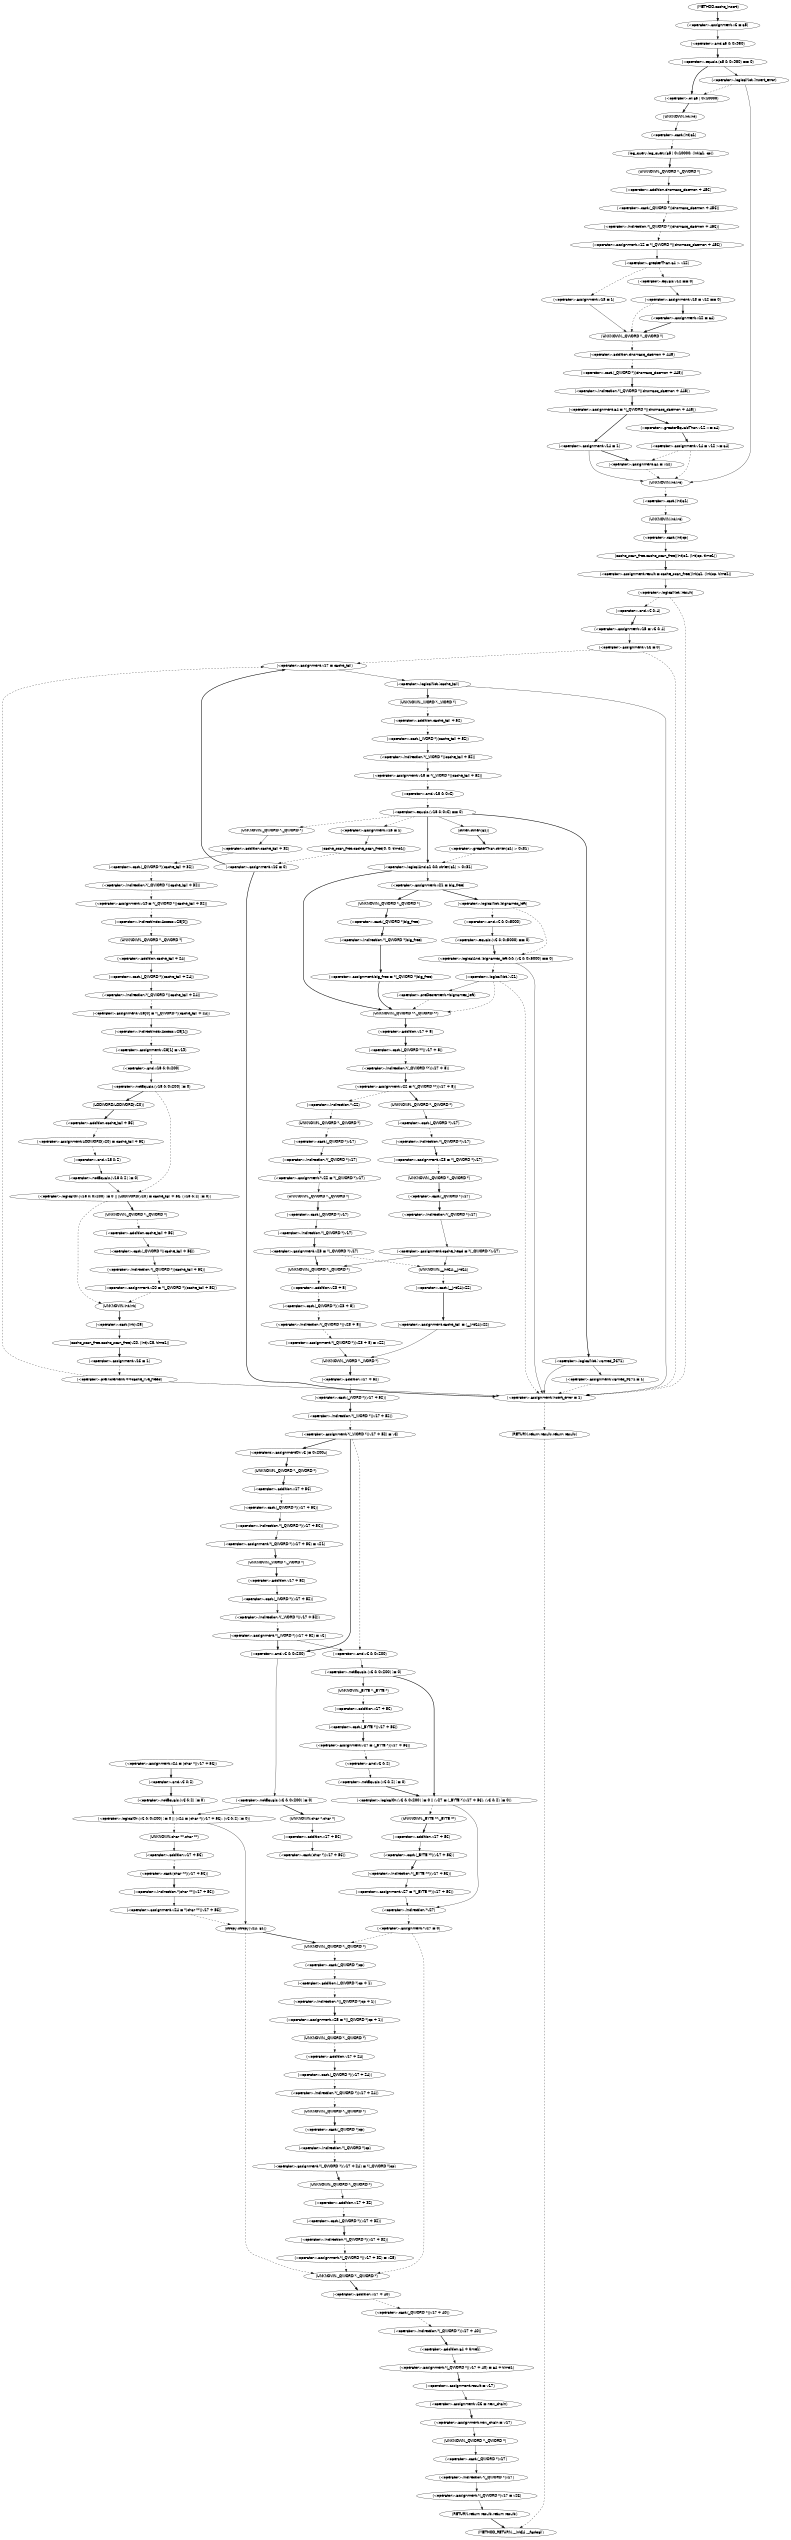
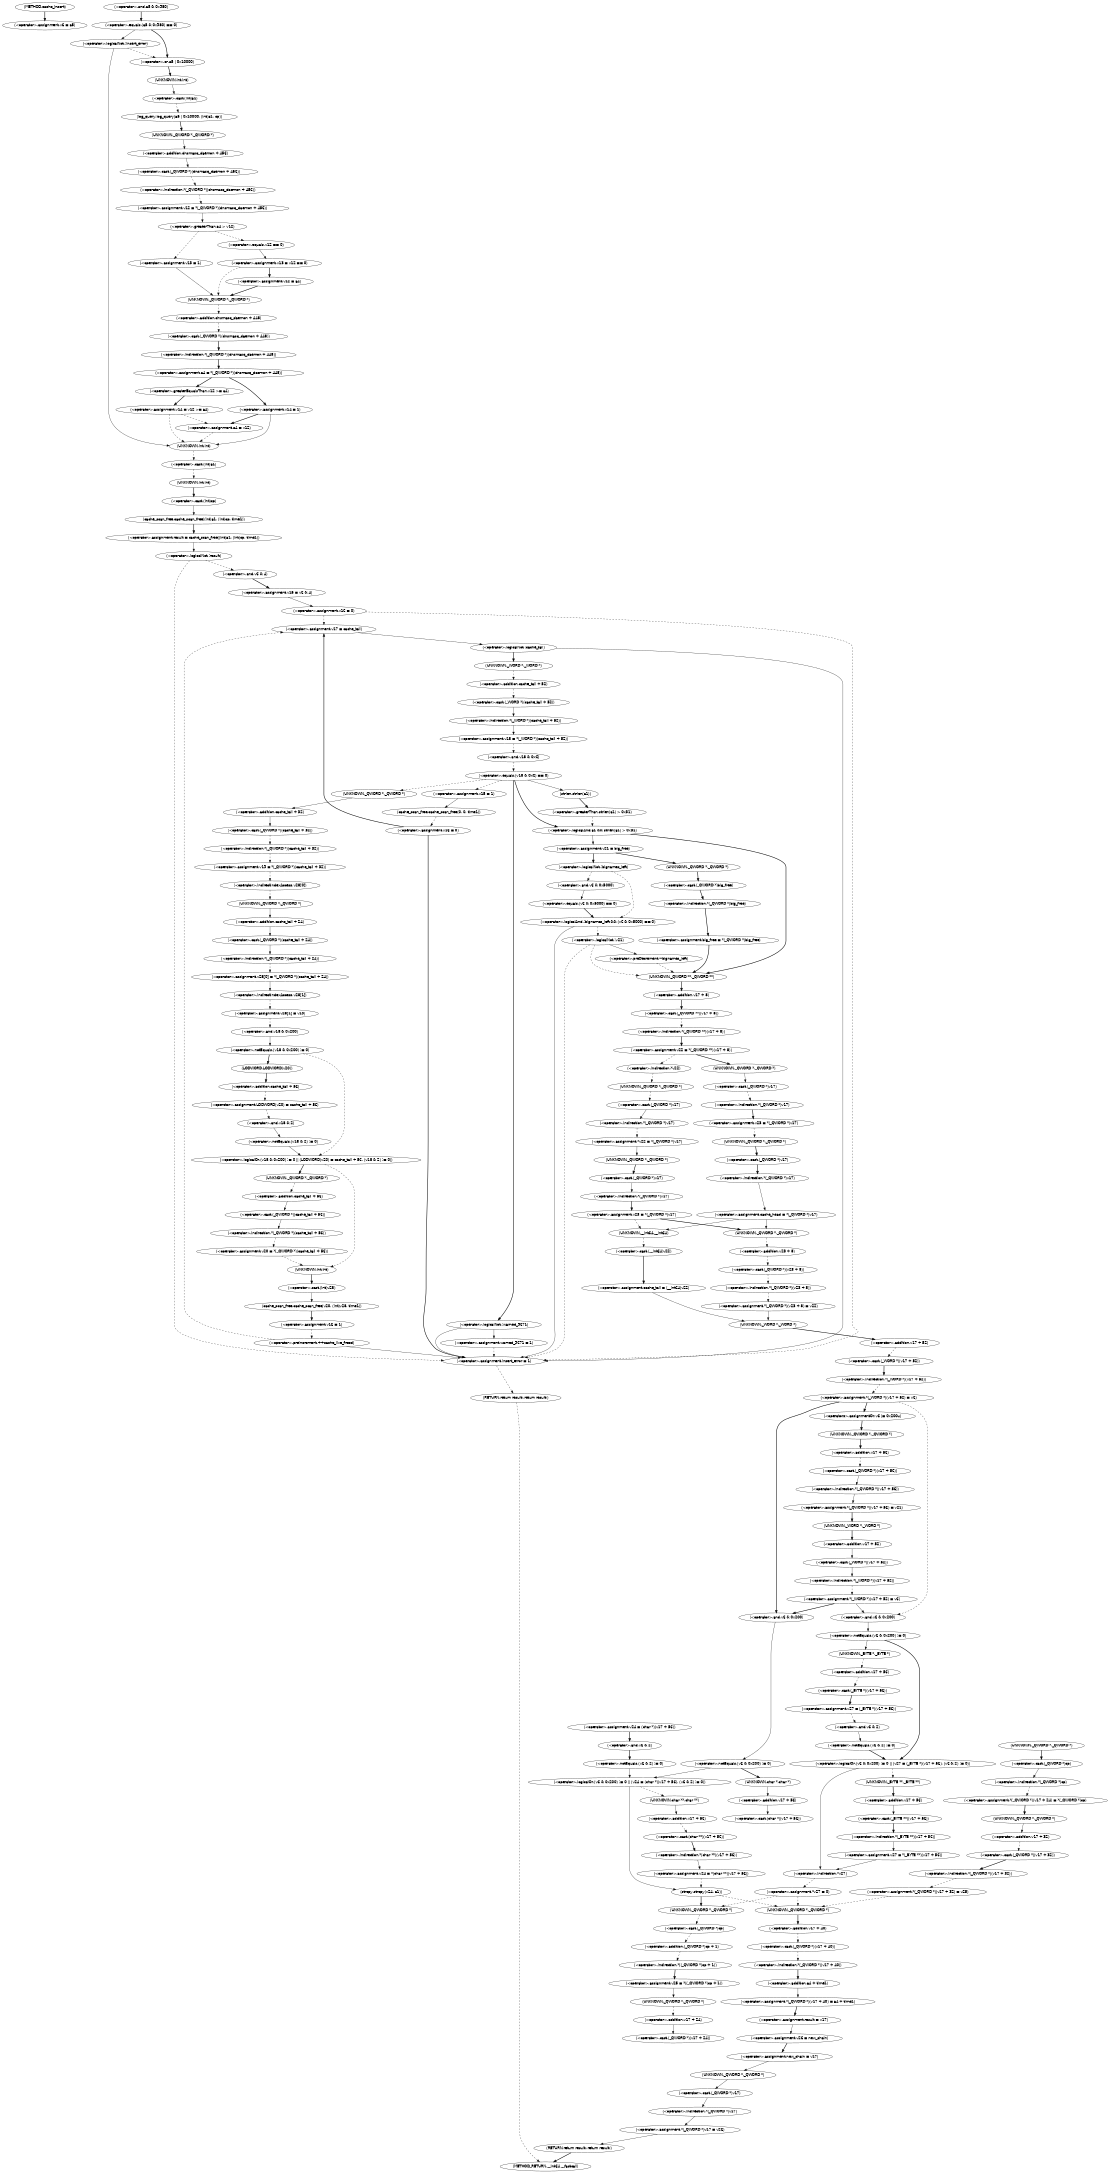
(718, 33) -> none
(335, 2093) -> none
